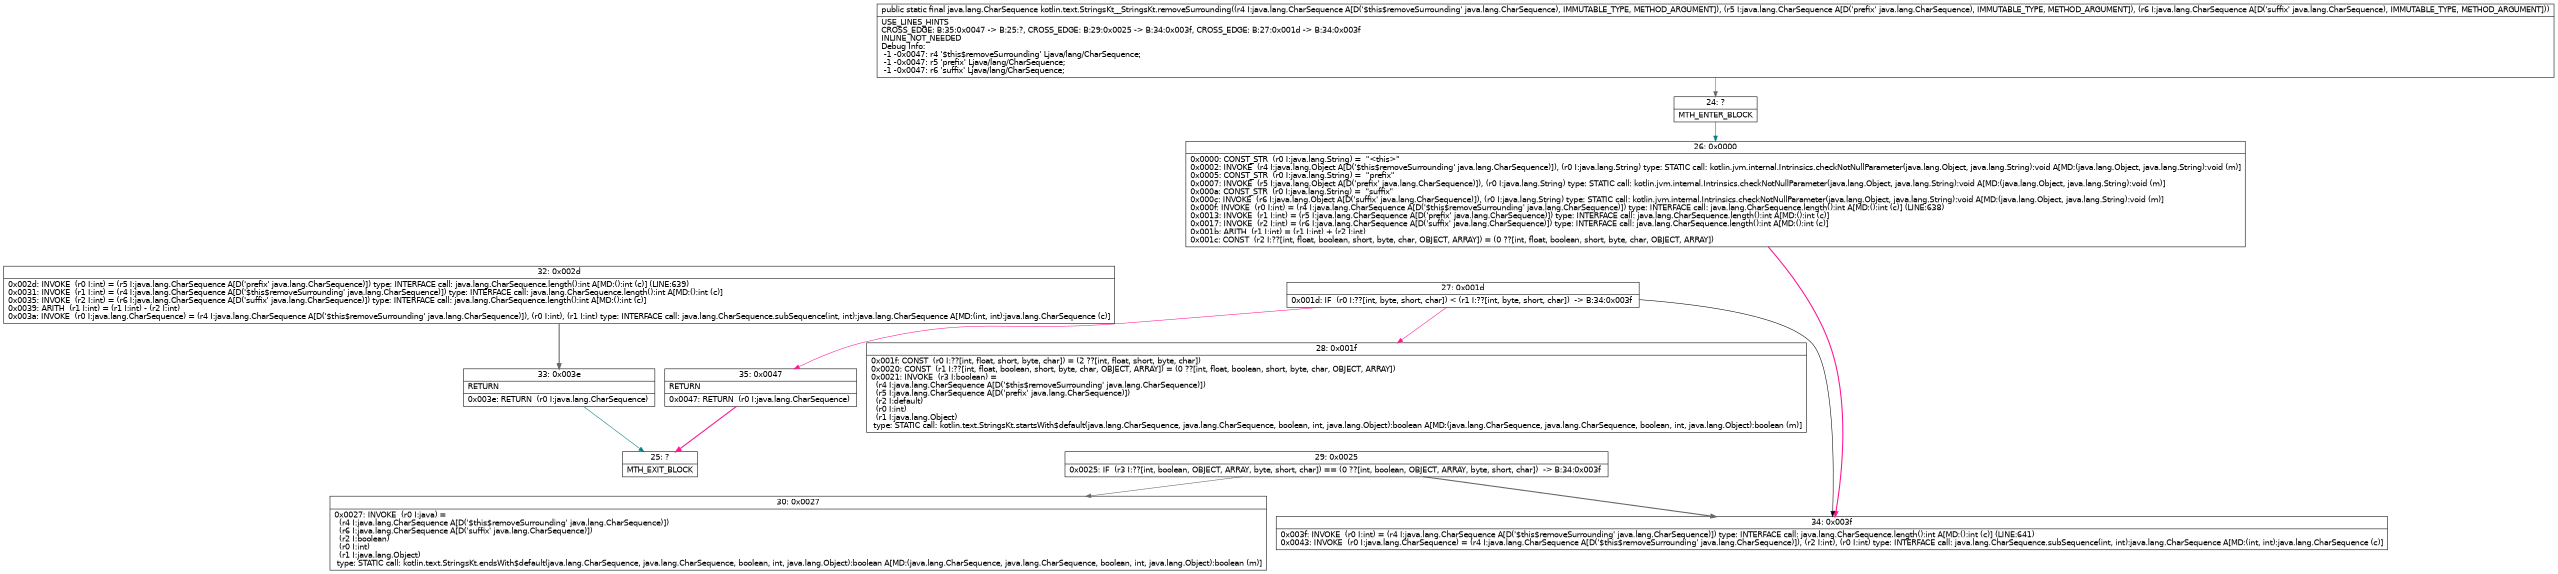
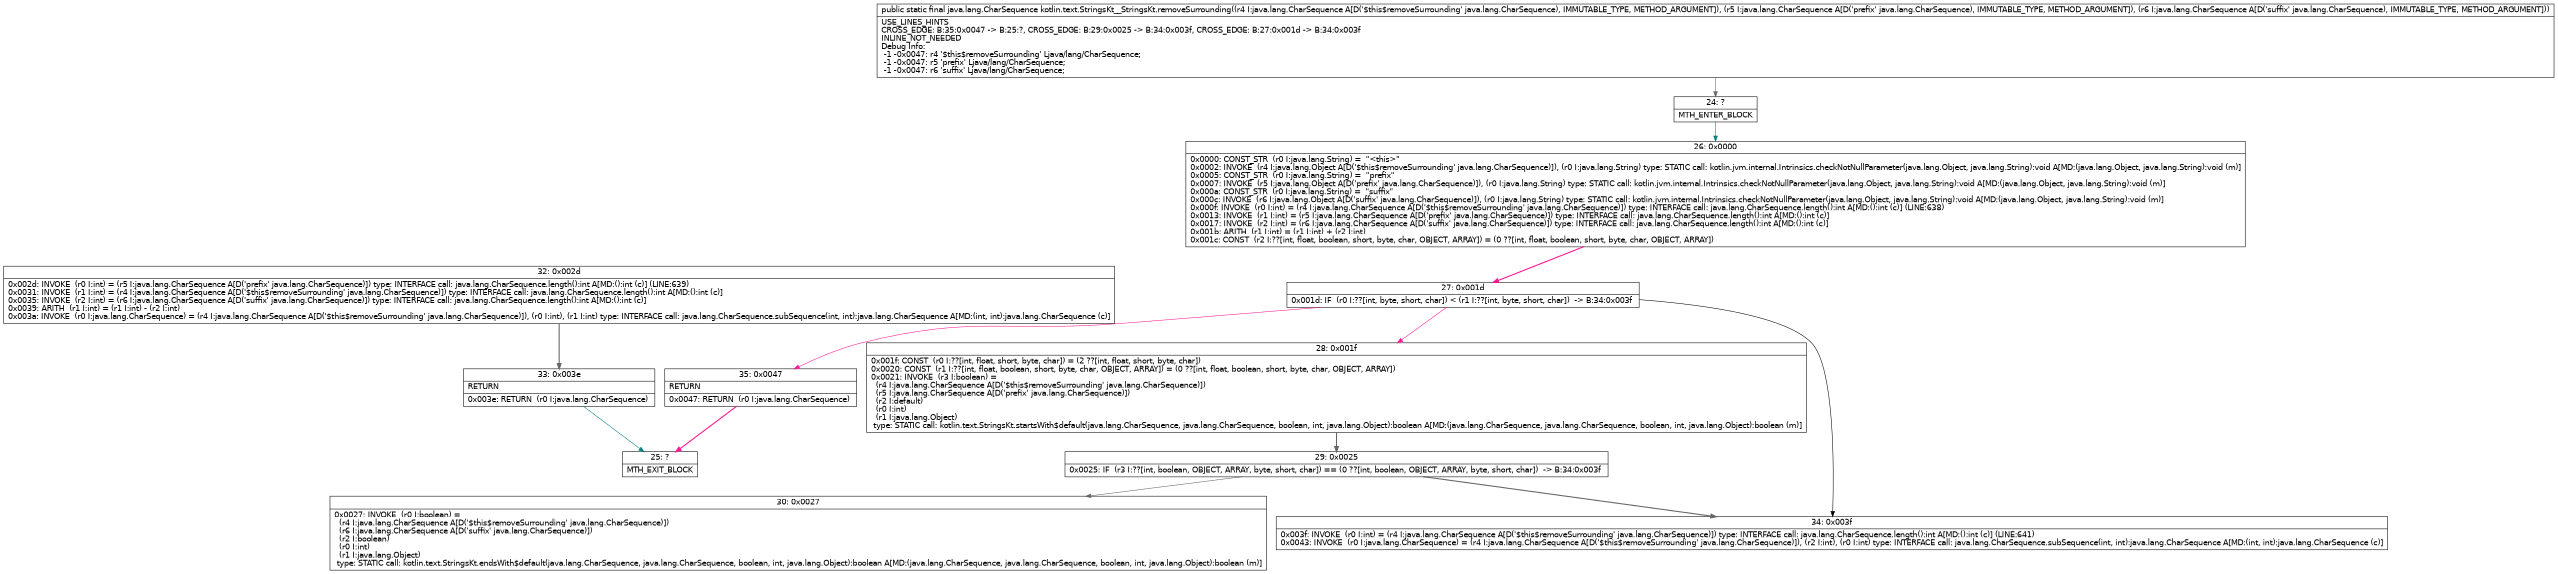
(1837, 370) -> (1541, 264)
none -> (1337, 439)
(392, 515) -> (399, 515)
